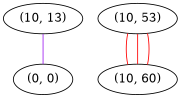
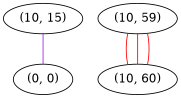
(43, 19) -> (43, 19)
(138, 19) -> (138, 19)
